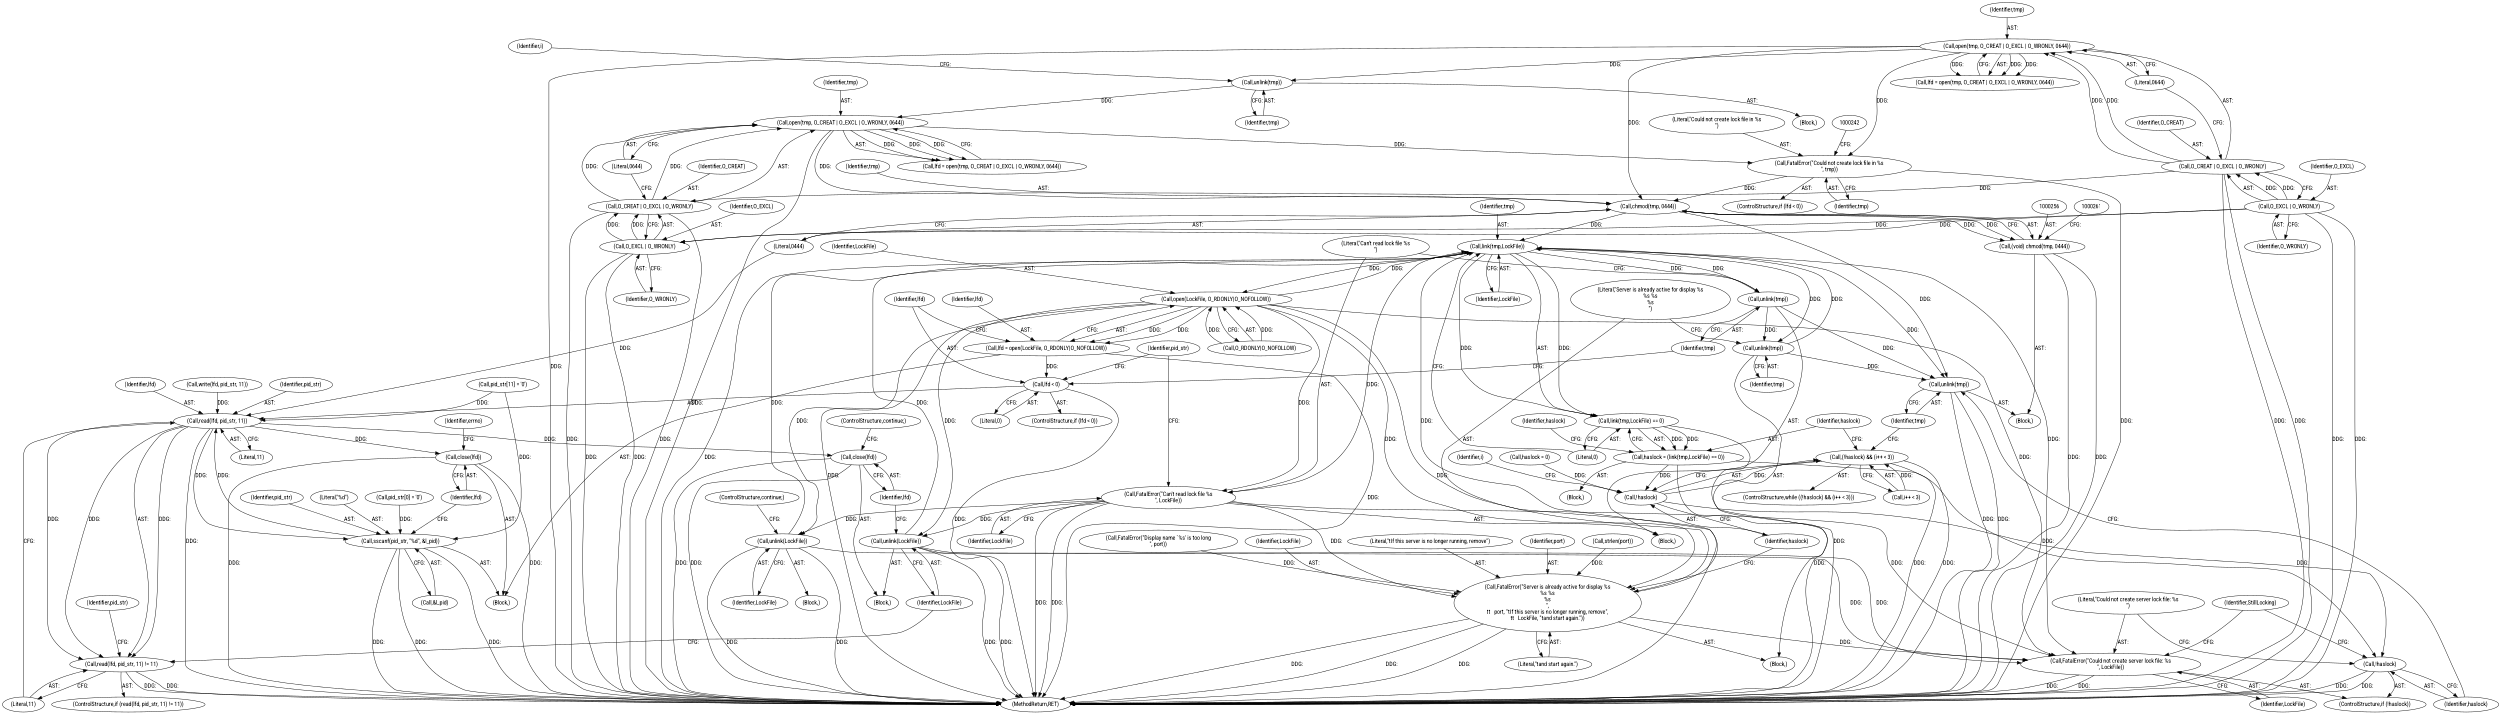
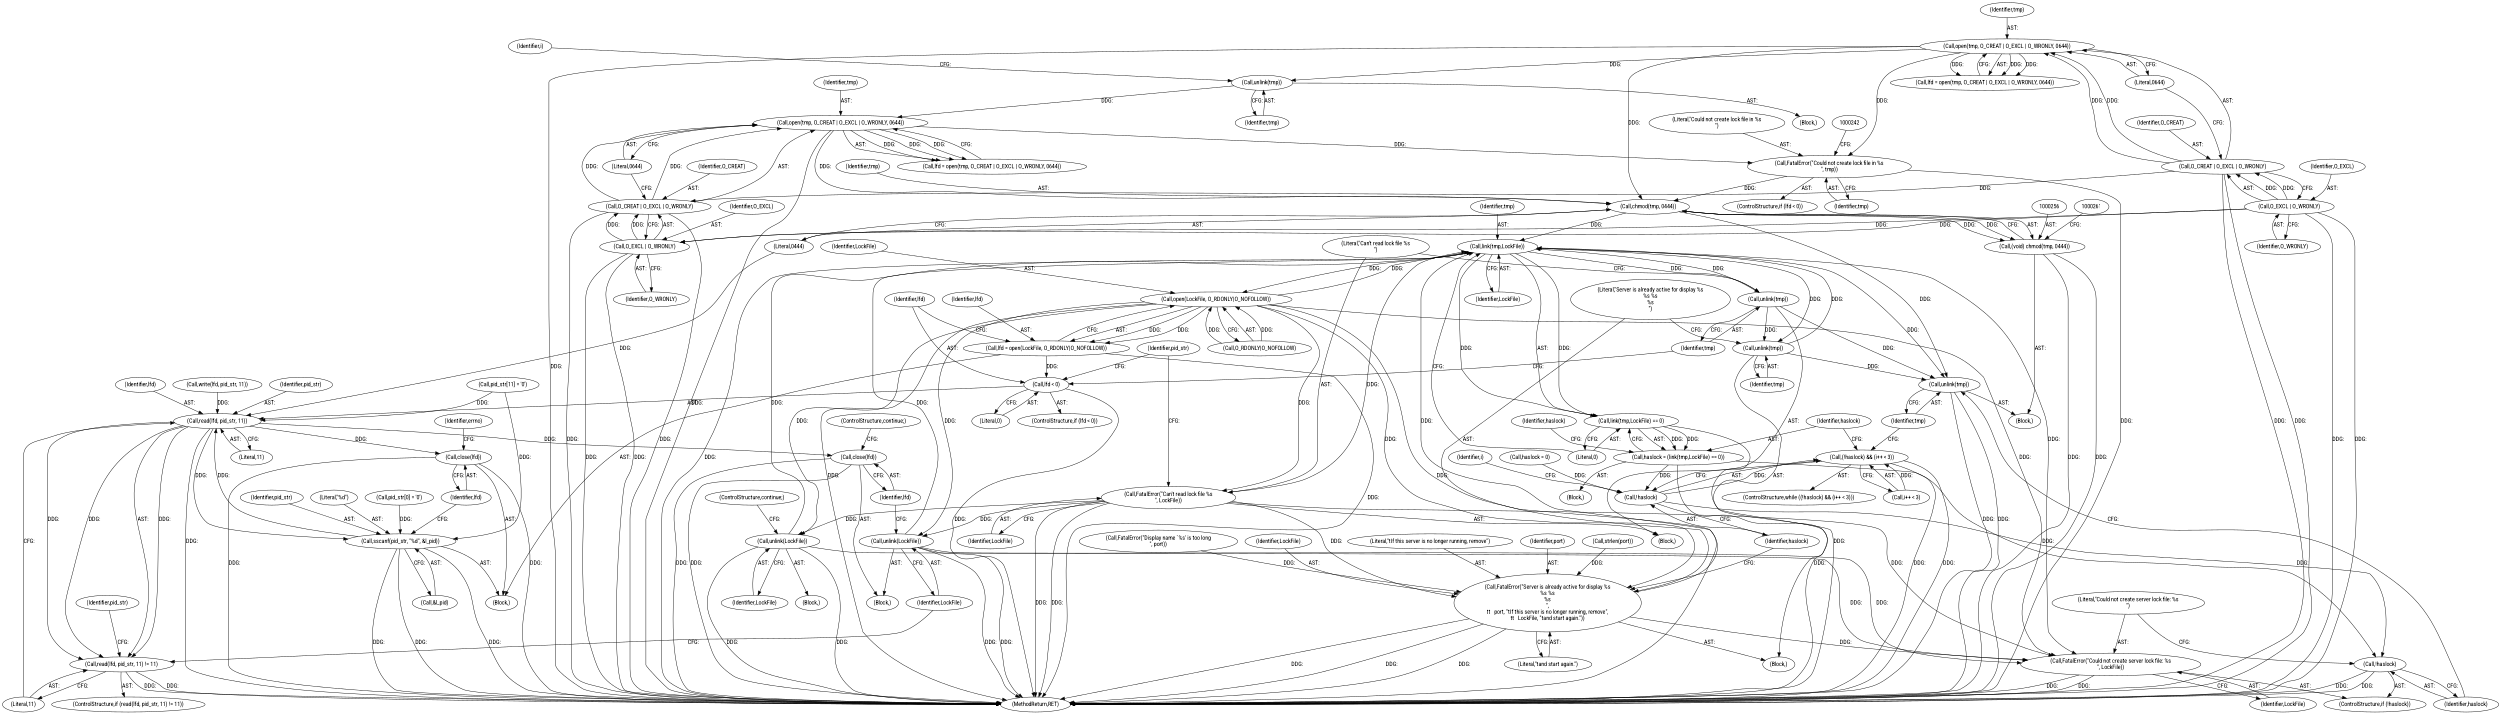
(2250, 603) -> none
